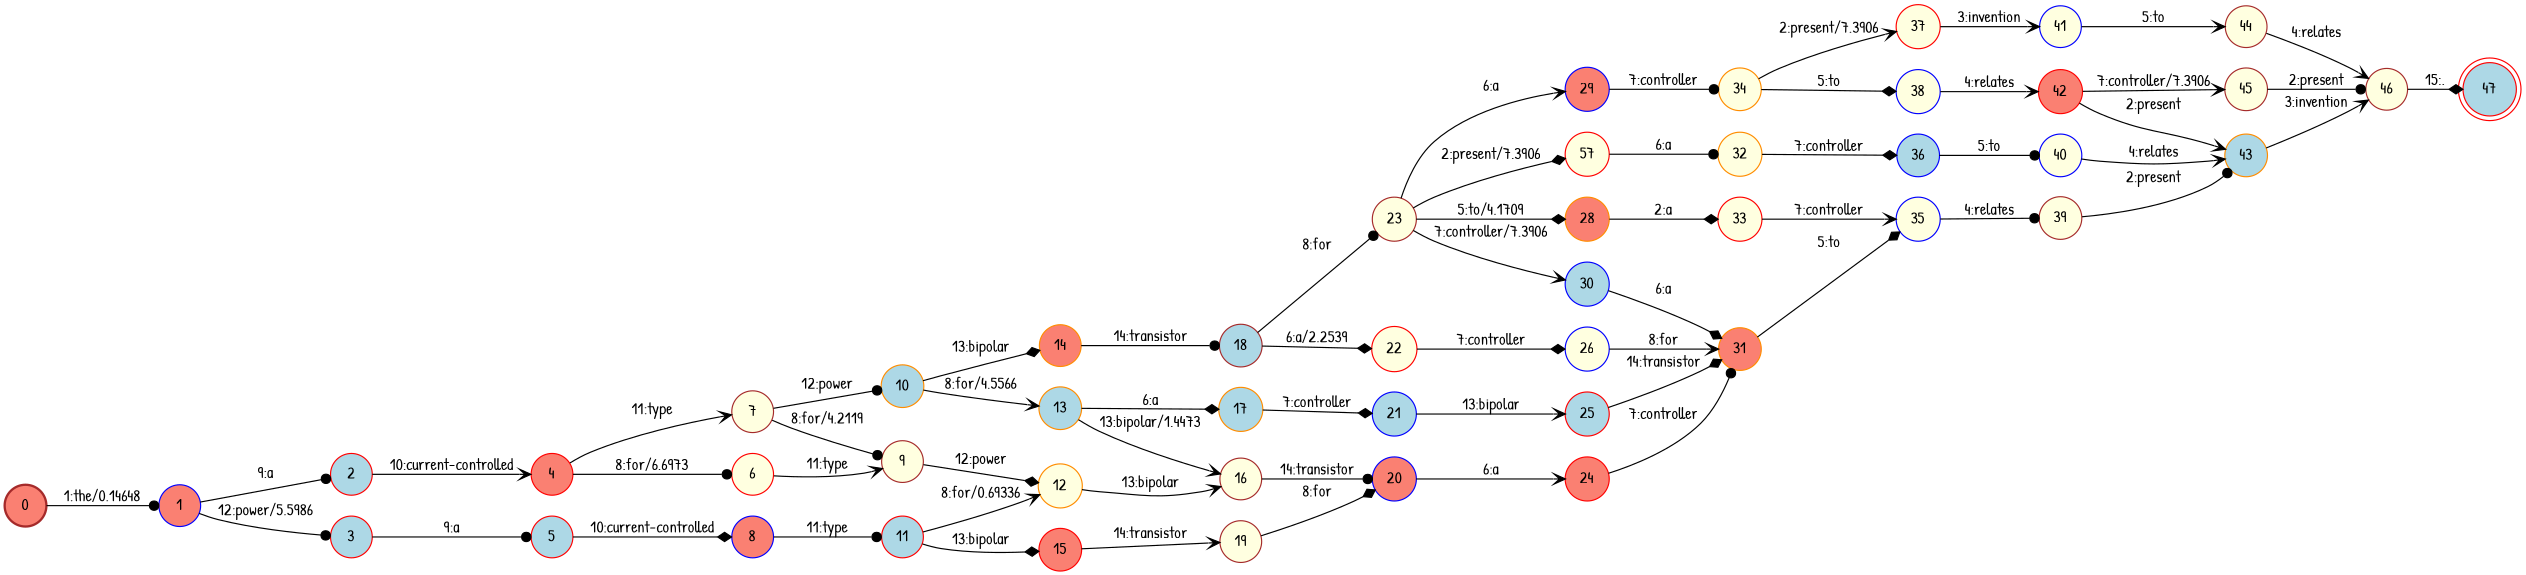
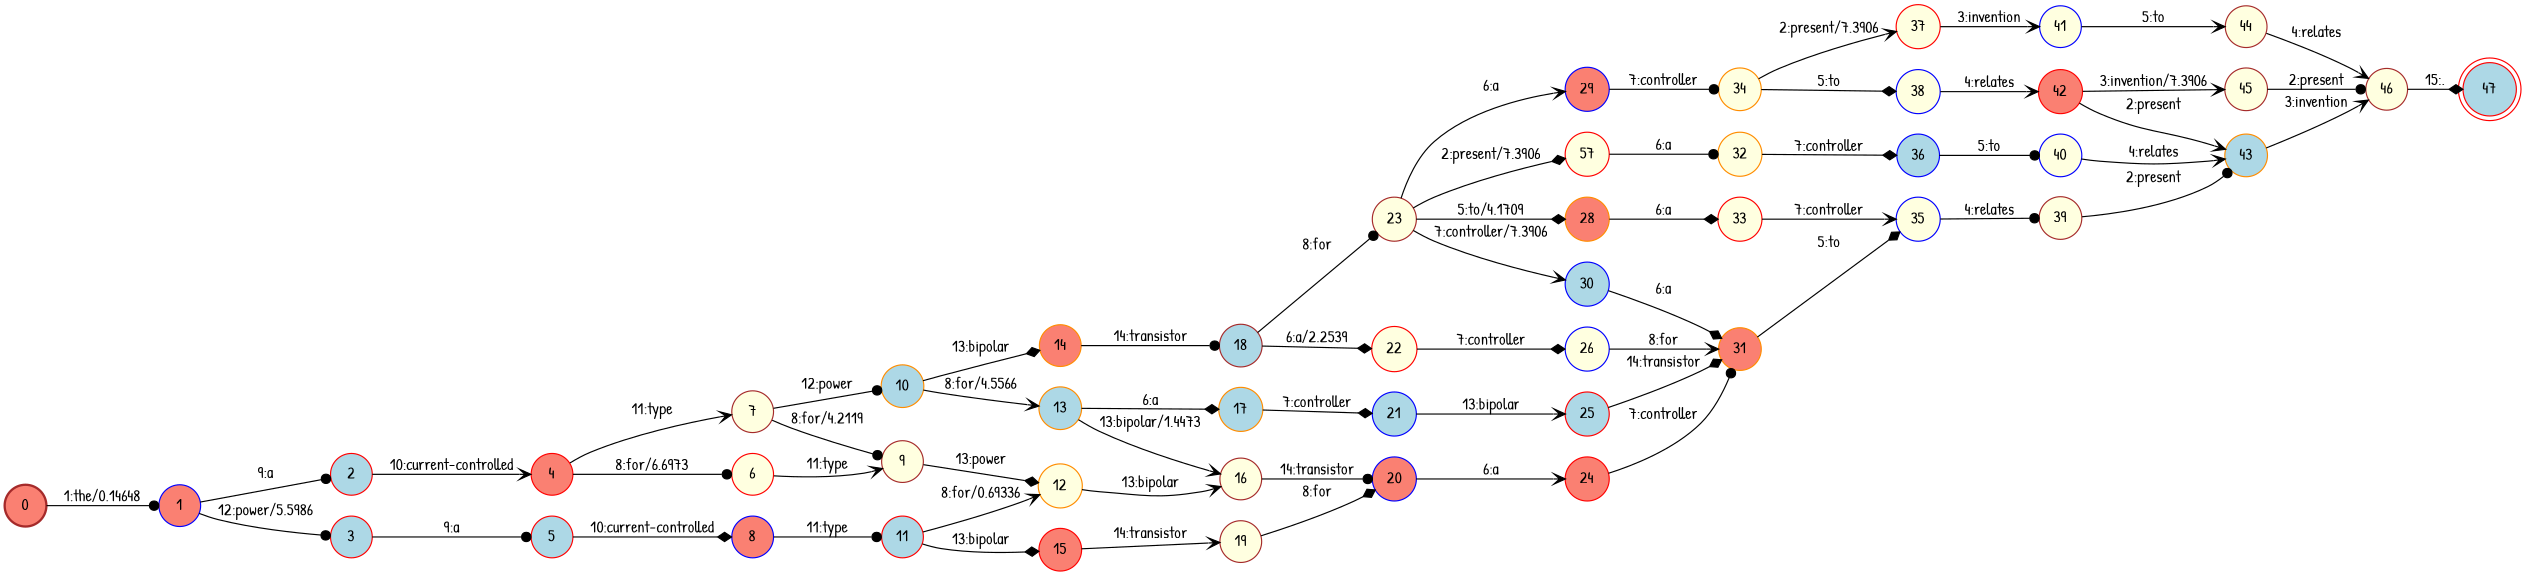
(2154, 82) -> (2154, 82)
(1664, 210) -> (1664, 210)
(981, 460) -> (981, 460)
